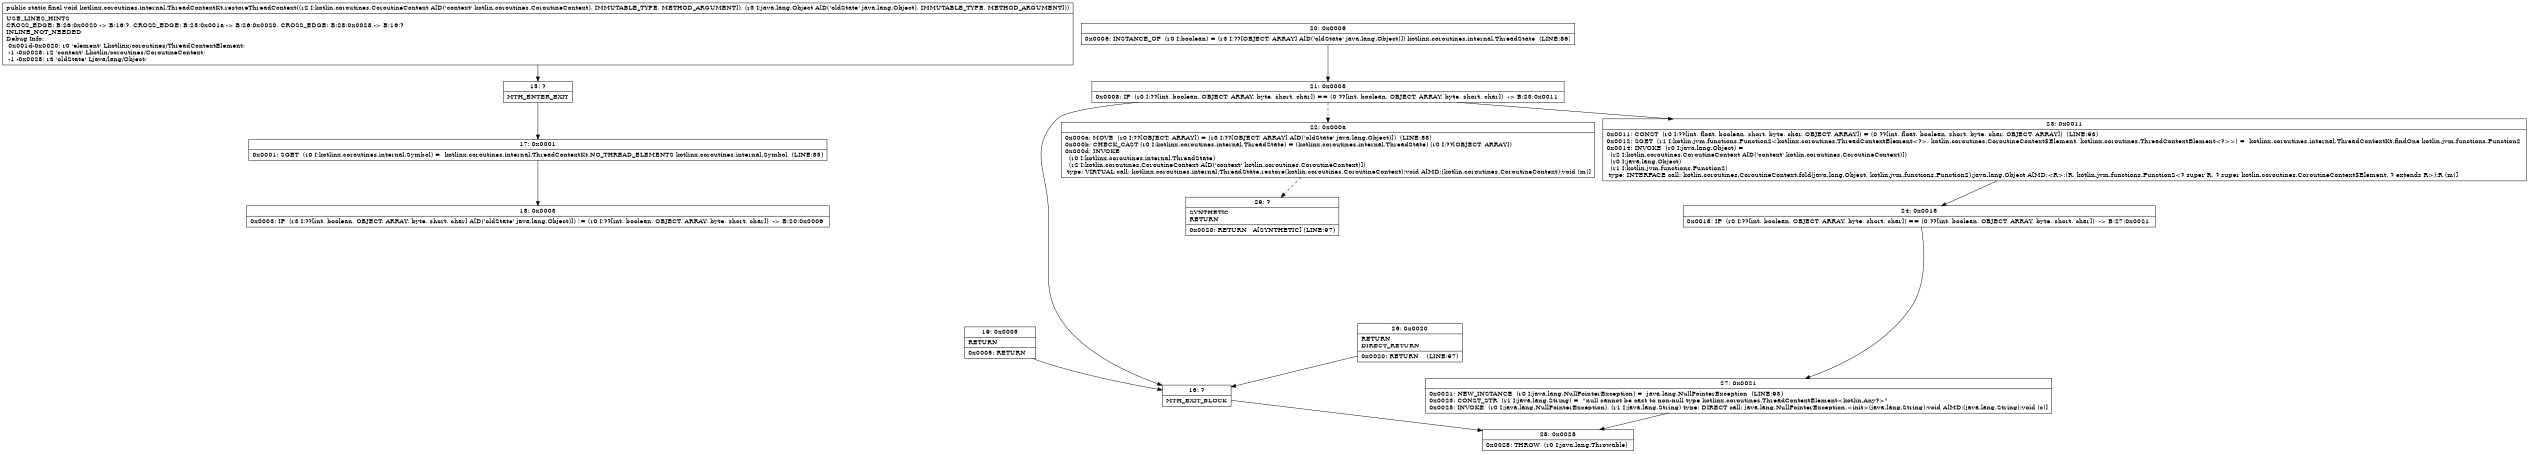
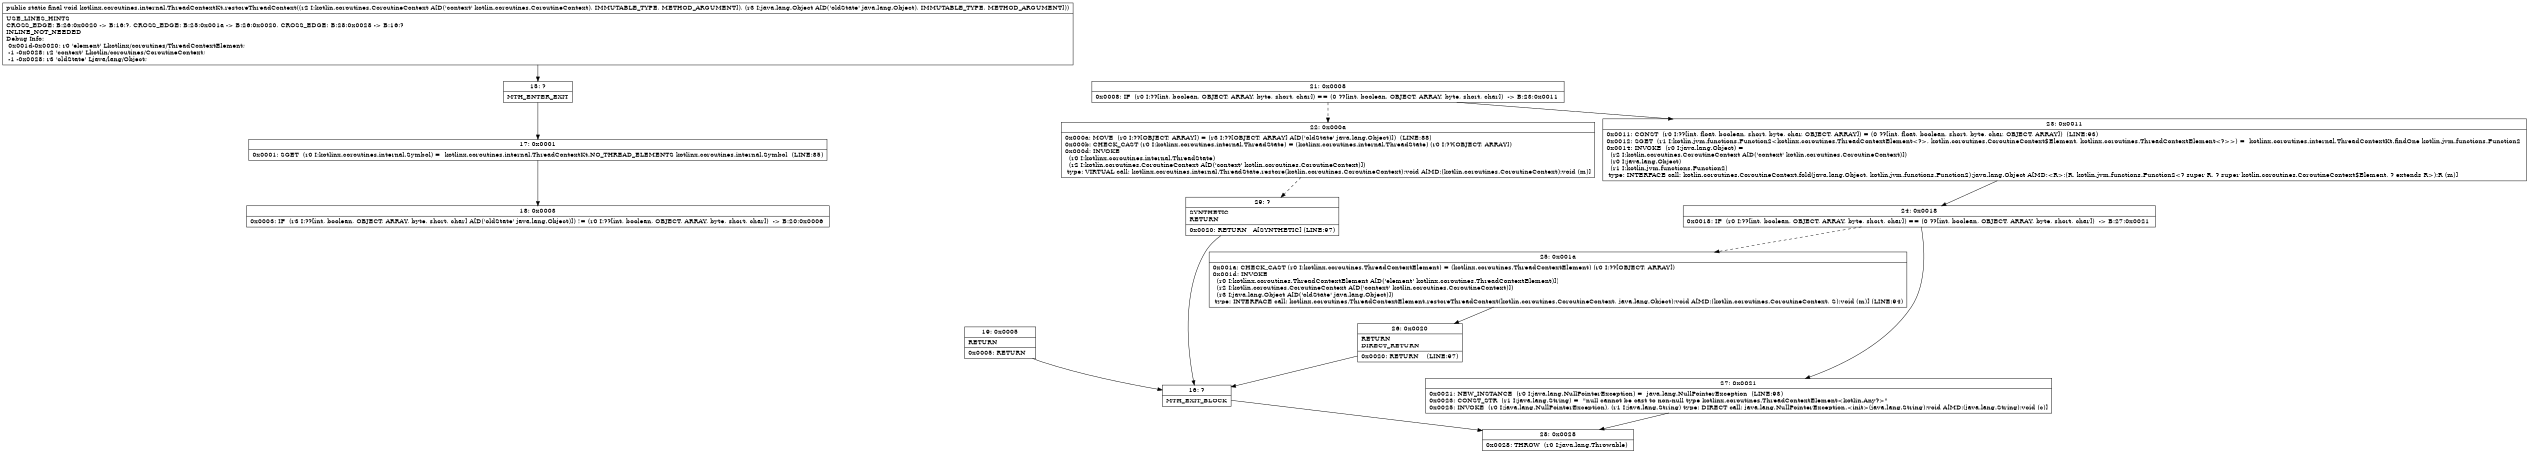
(1328, 34) -> none
(1049, 235) -> (1189, 304)
none -> (1558, 280)
